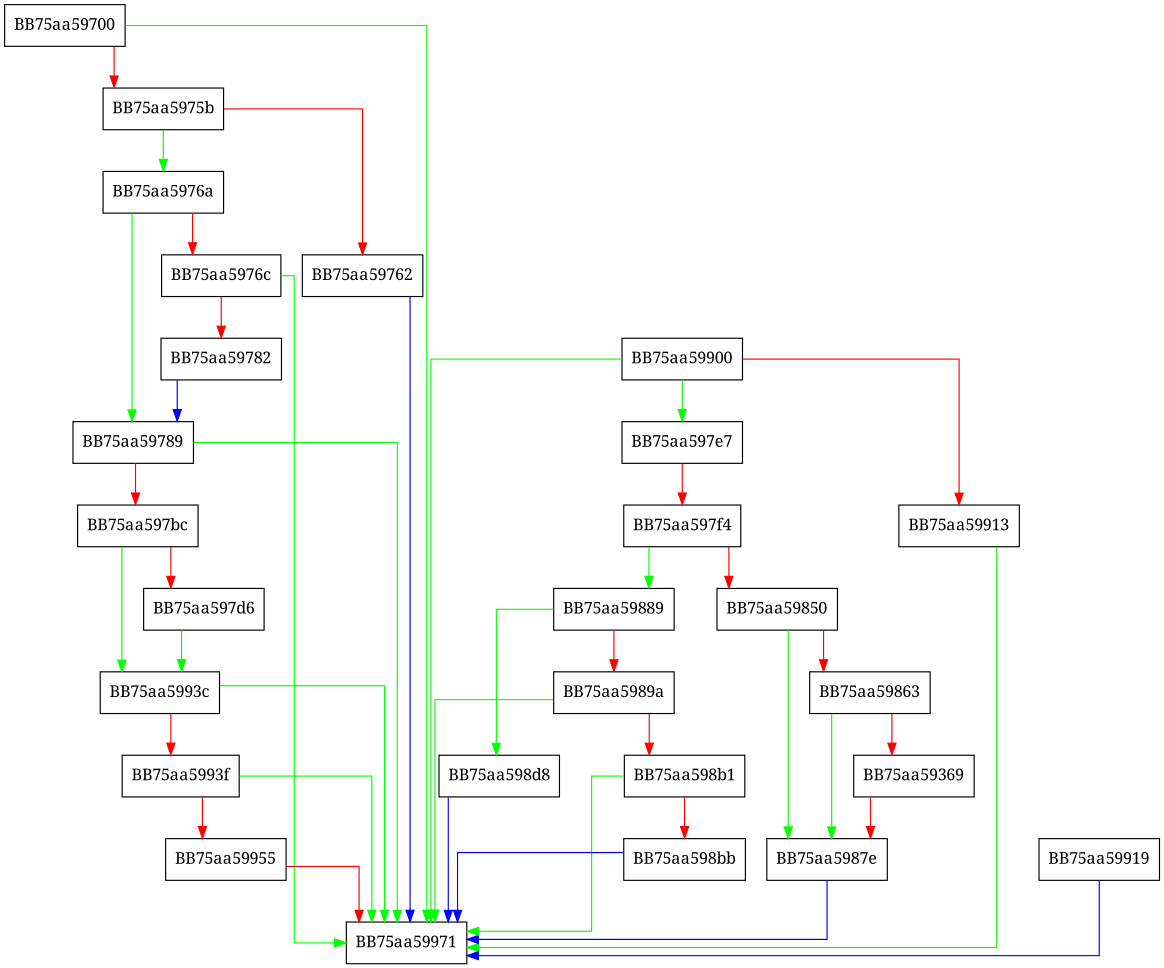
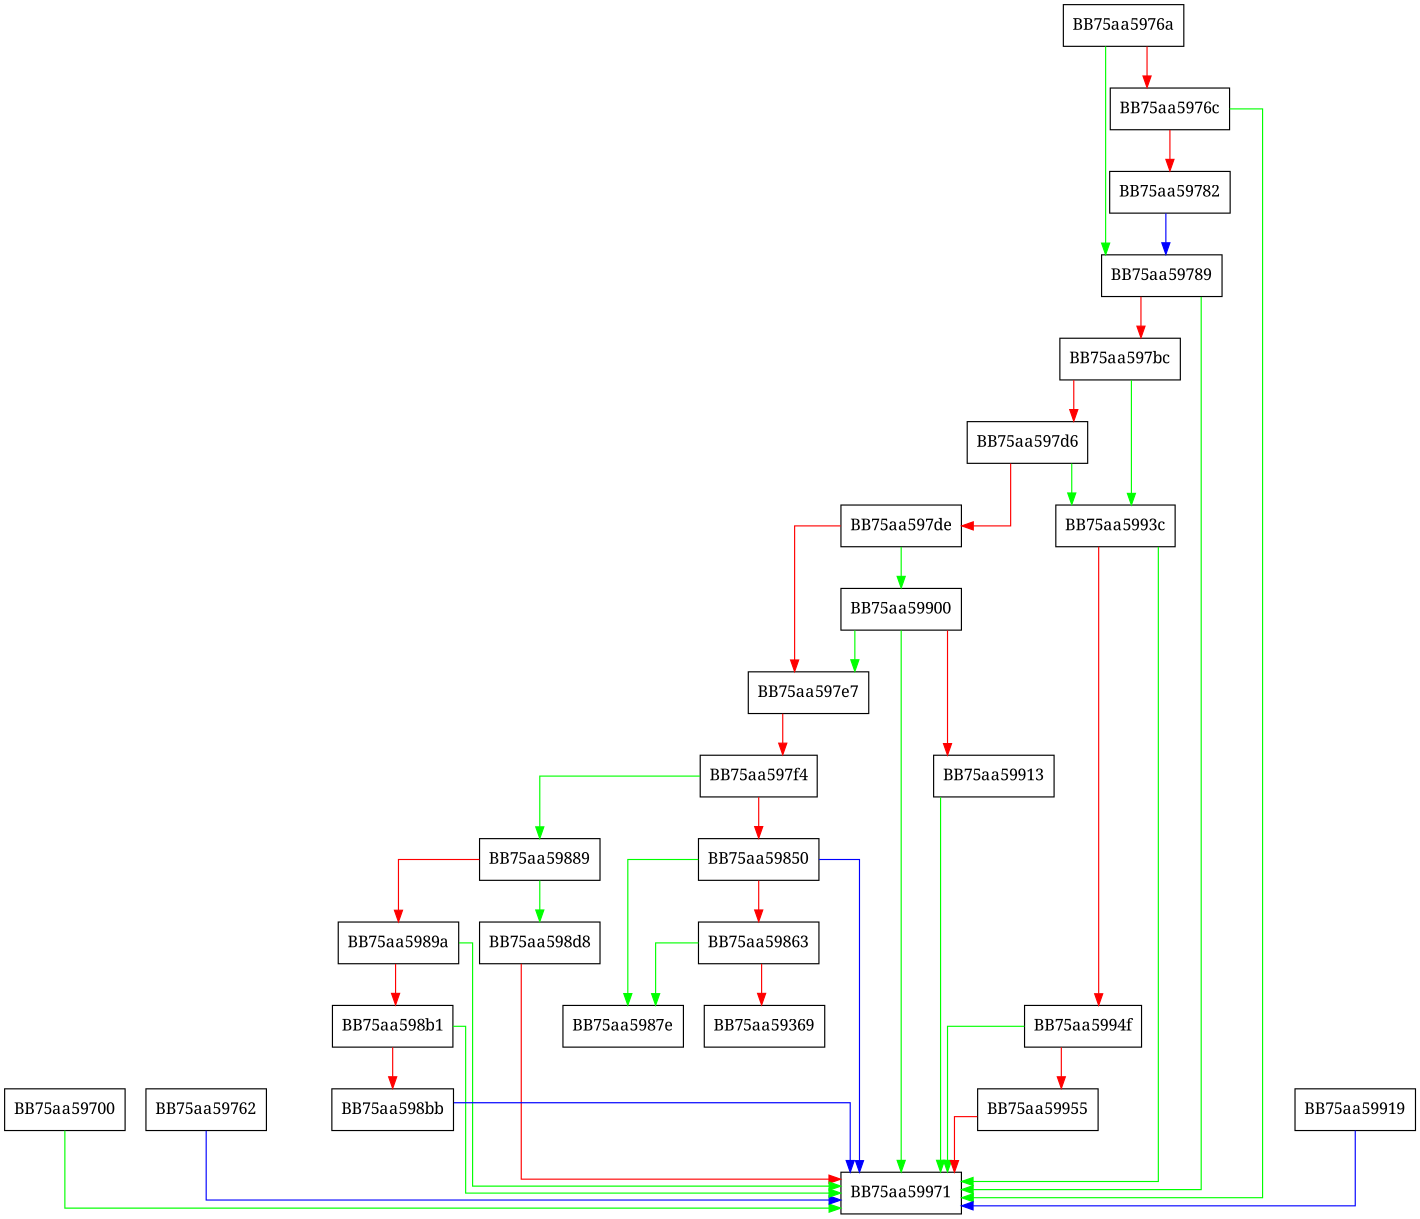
(163, 109) -> none
none -> (901, 526)
(181, 776) -> (1083, 1026)
(870, 812) -> none
(448, 854) -> (567, 1179)
(682, 939) -> (859, 990)
